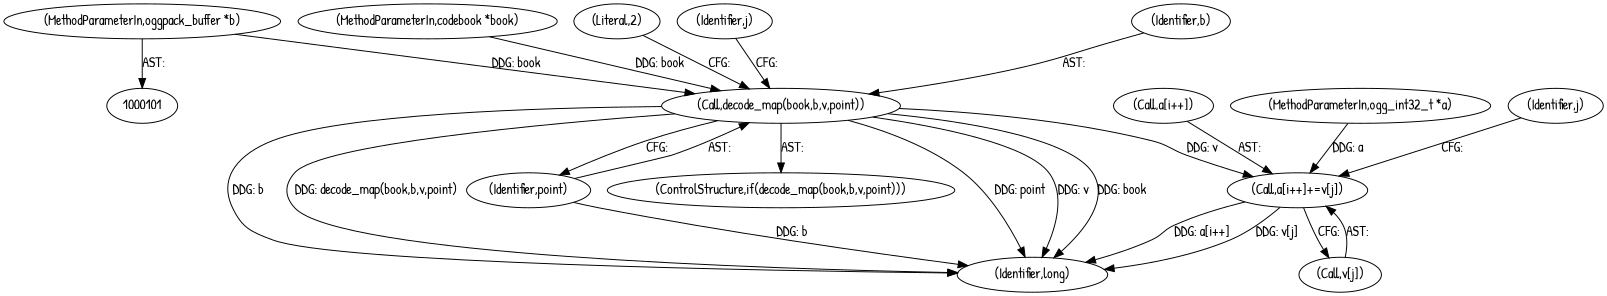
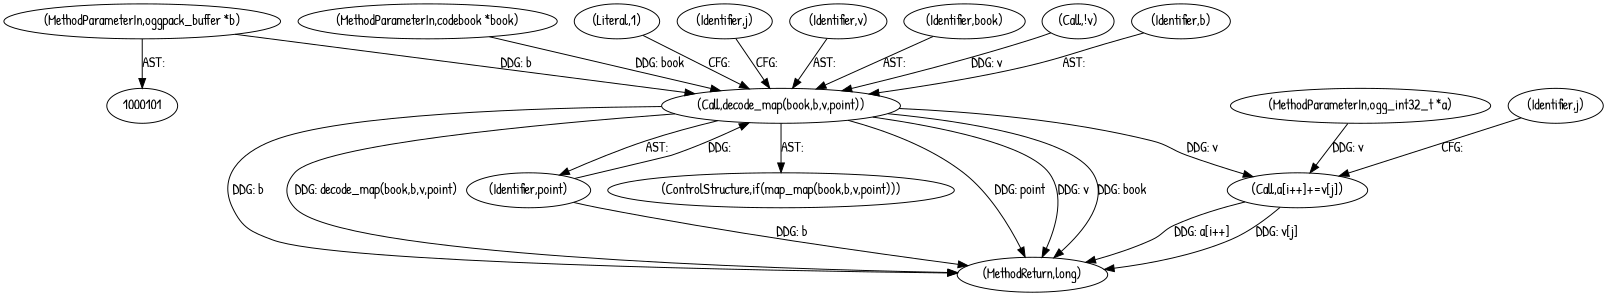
(617, 21) -> (617, 21)
none -> (838, 21)
none -> (965, 21)
none -> (1078, 21)
(516, 64) -> (516, 64)
(1164, 106) -> none
(659, 148) -> (659, 148)
(721, 148) -> (721, 148)
(1348, 148) -> (1348, 148)
(781, 190) -> (781, 190)
(1032, 275) -> (1032, 275)
(1340, 275) -> none
